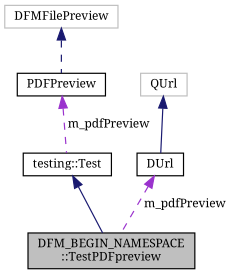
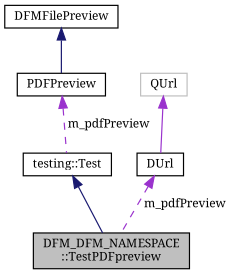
(61, 17) -> (61, 17)
(61, 57) -> (61, 57)
(162, 131) -> (162, 131)
(111, 251) -> (111, 251)
